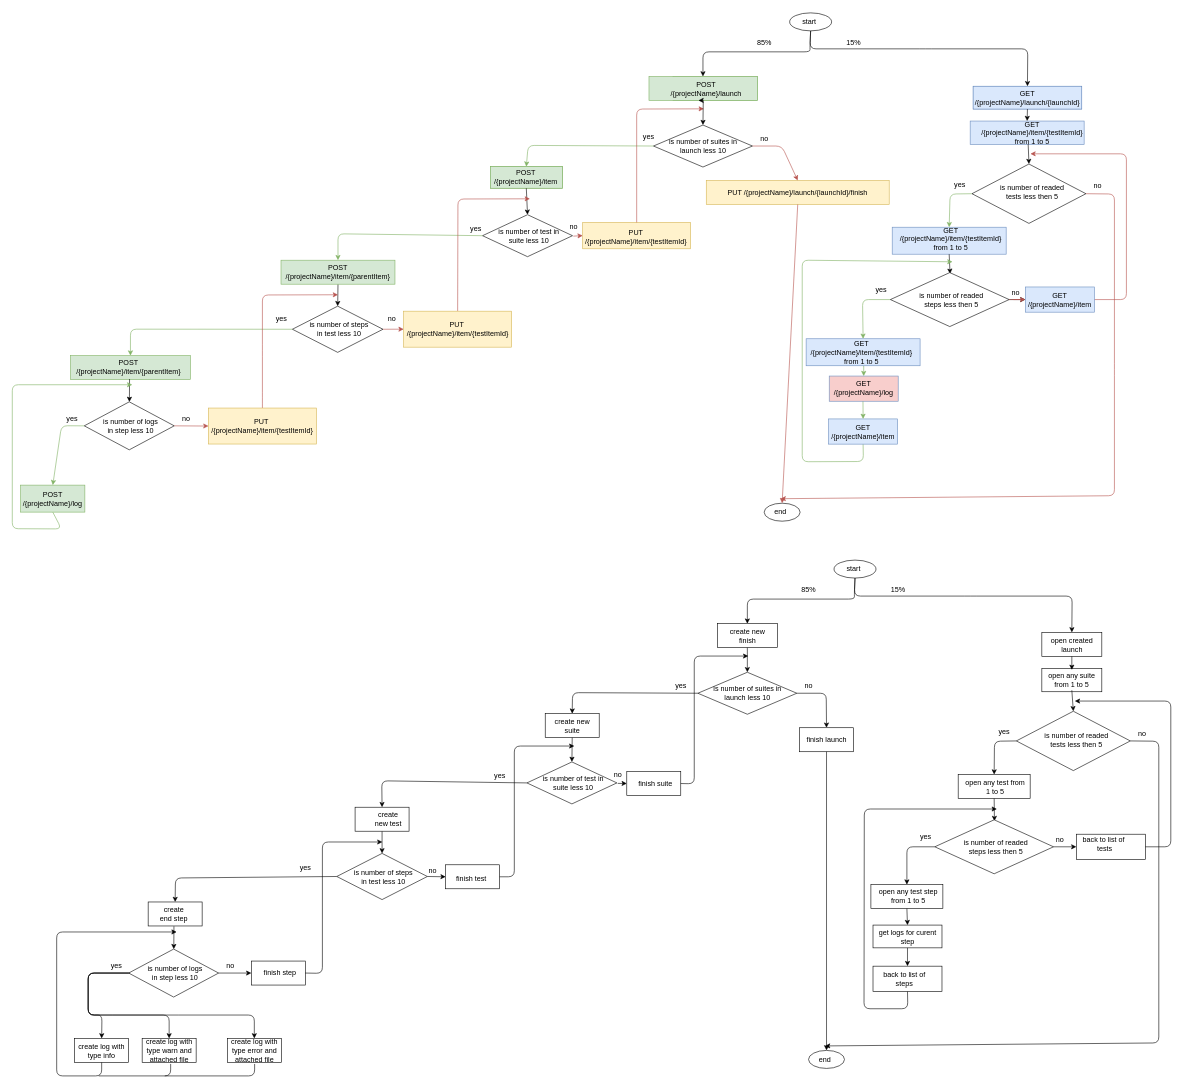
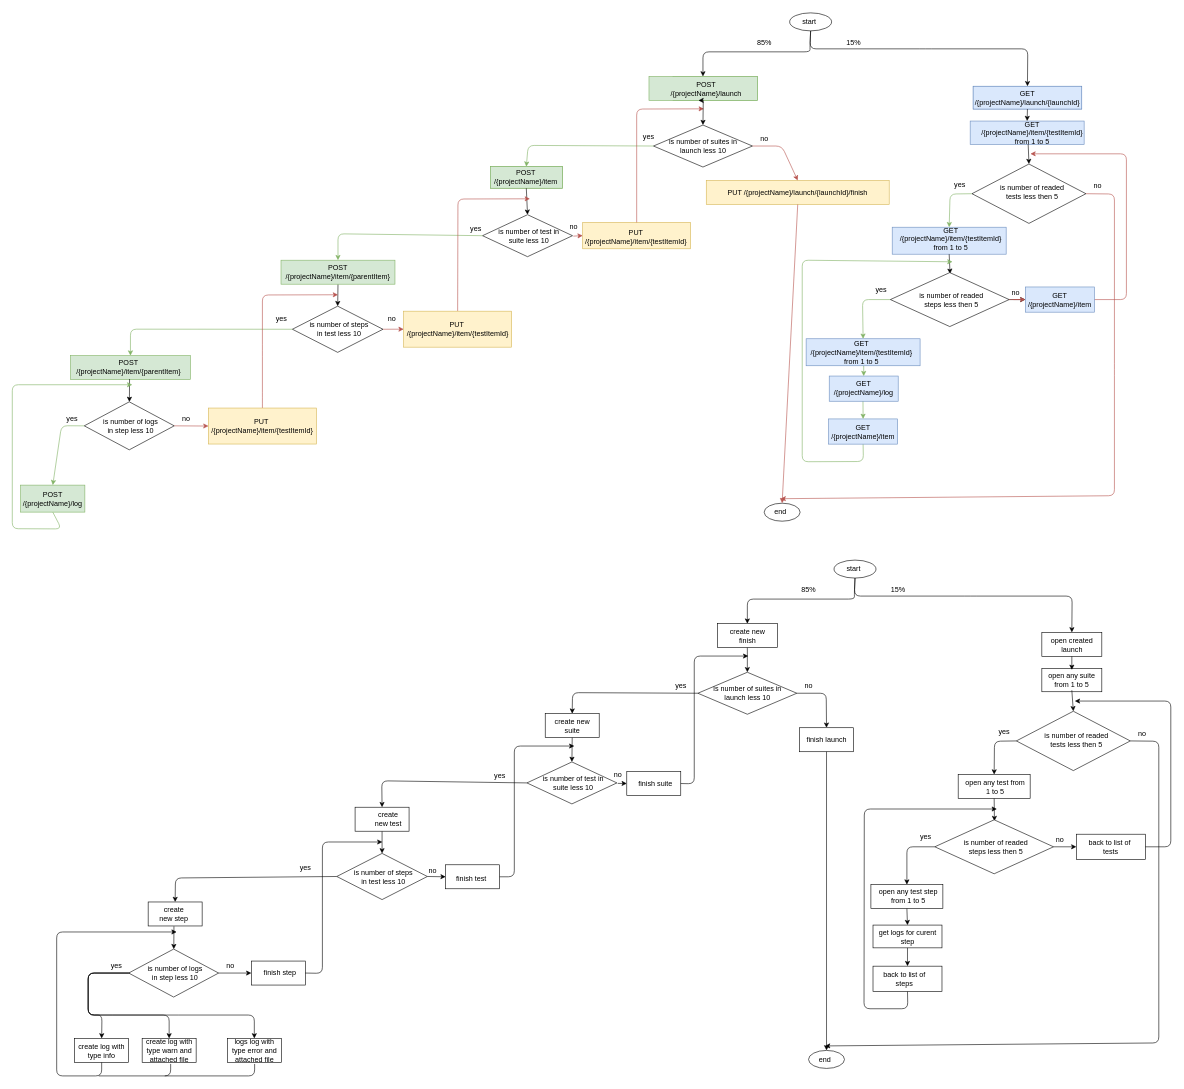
(864, 389) -> (864, 389)
(1105, 844) -> (1111, 847)
(174, 914) -> (174, 914)
(255, 1051) -> (255, 1051)
